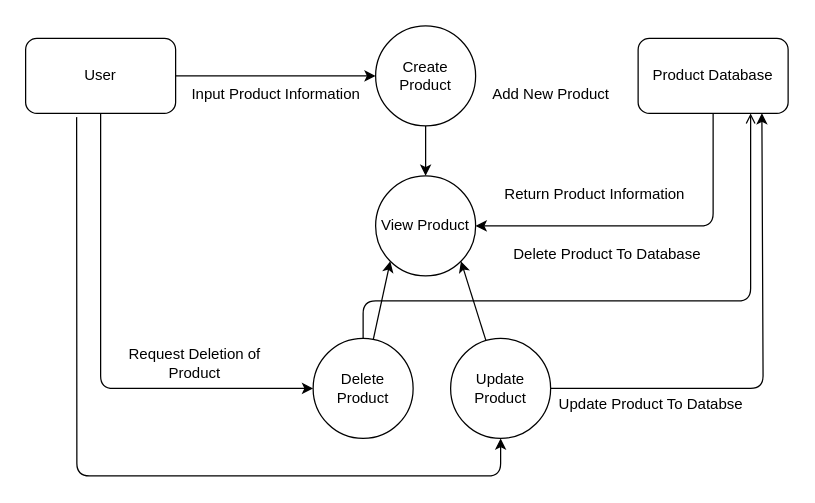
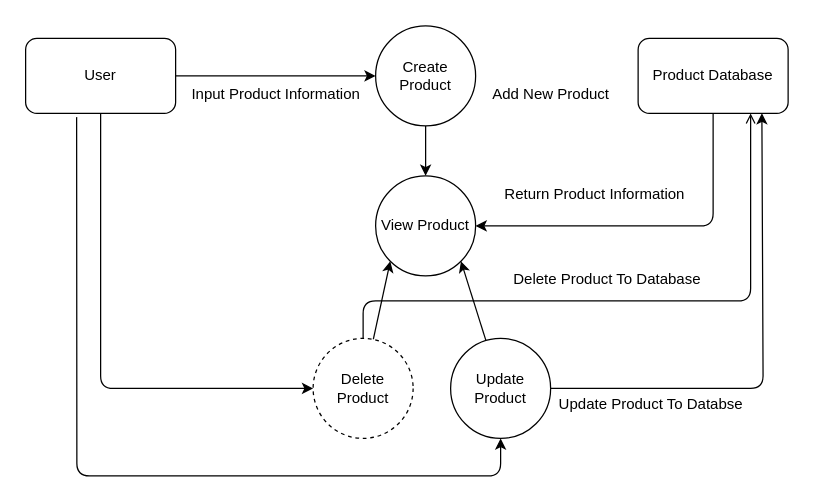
(607, 254) -> (607, 279)
(194, 363) -> none
(363, 388) -> (363, 388)
